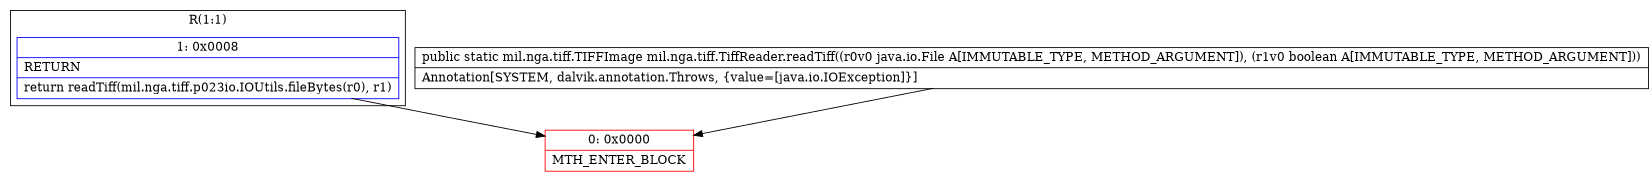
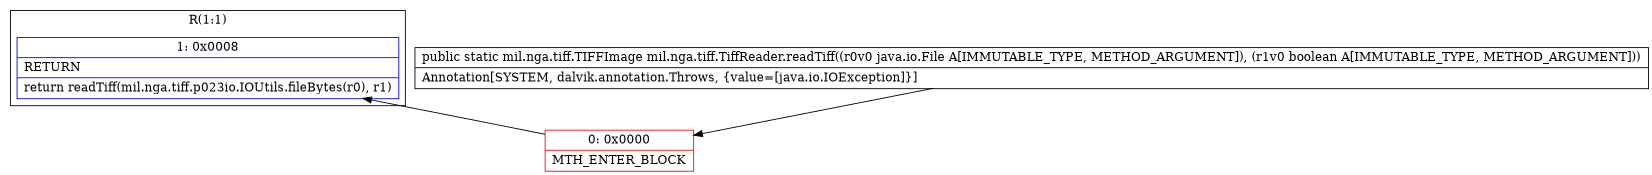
(444, 116) -> (458, 117)
